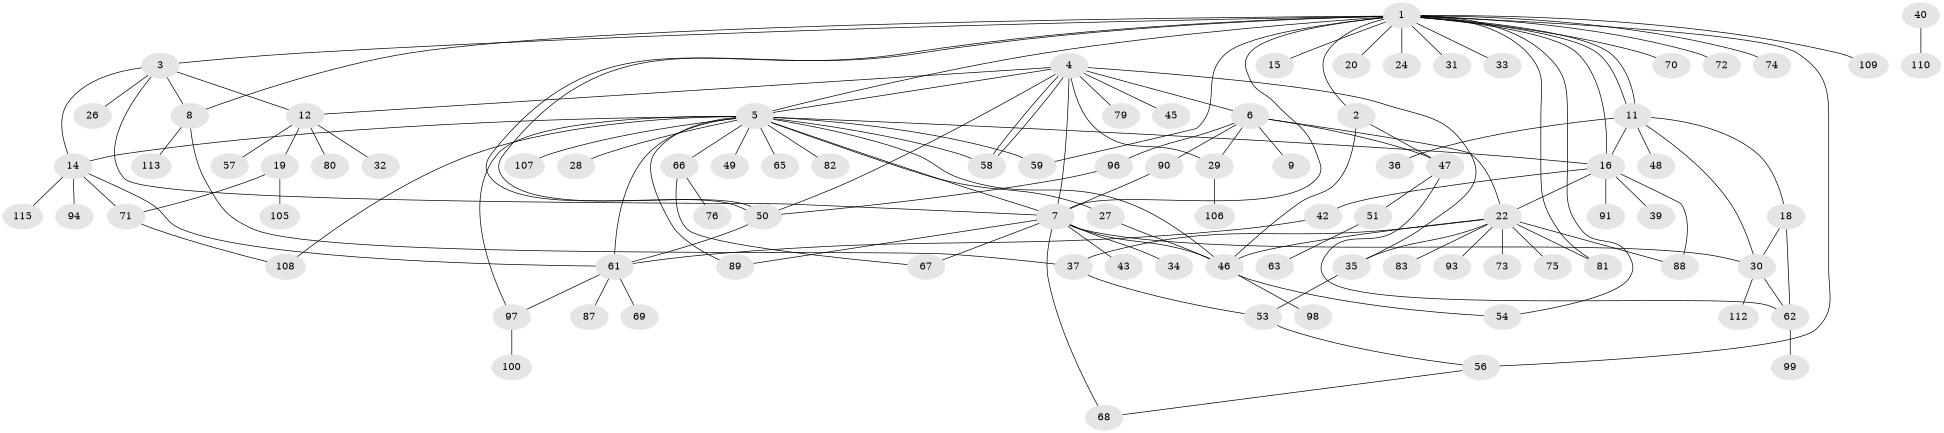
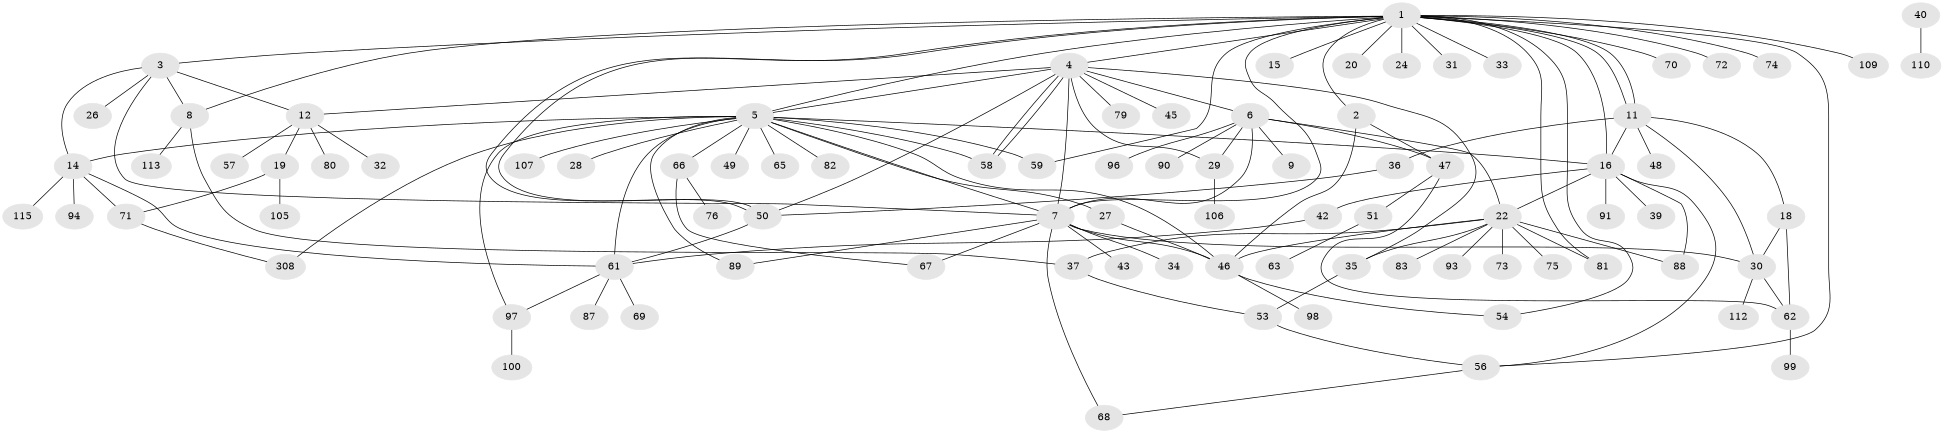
none -> (1236, 41)
(1110, 191) -> (1222, 192)
(940, 197) -> (1080, 199)
(285, 267) -> (285, 267)
none -> (1690, 296)
